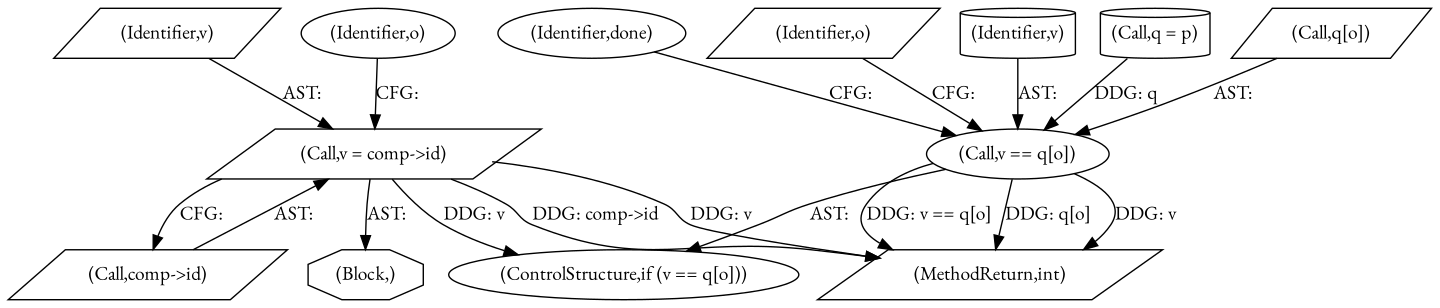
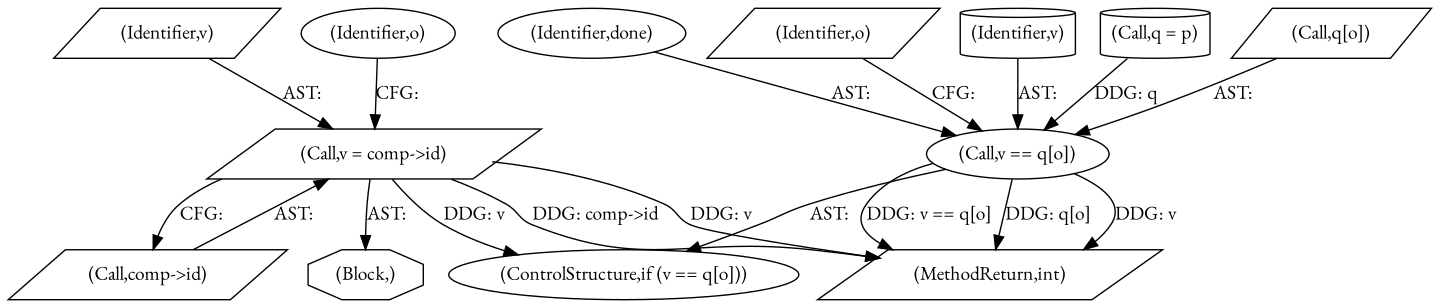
(853, 94) -> (853, 94)
